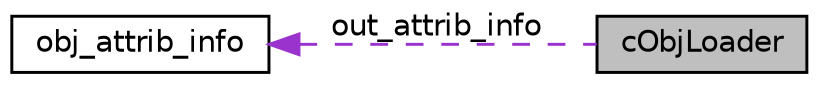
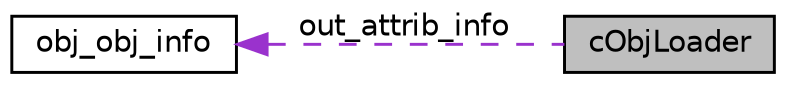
(140, 44) -> (124, 44)
